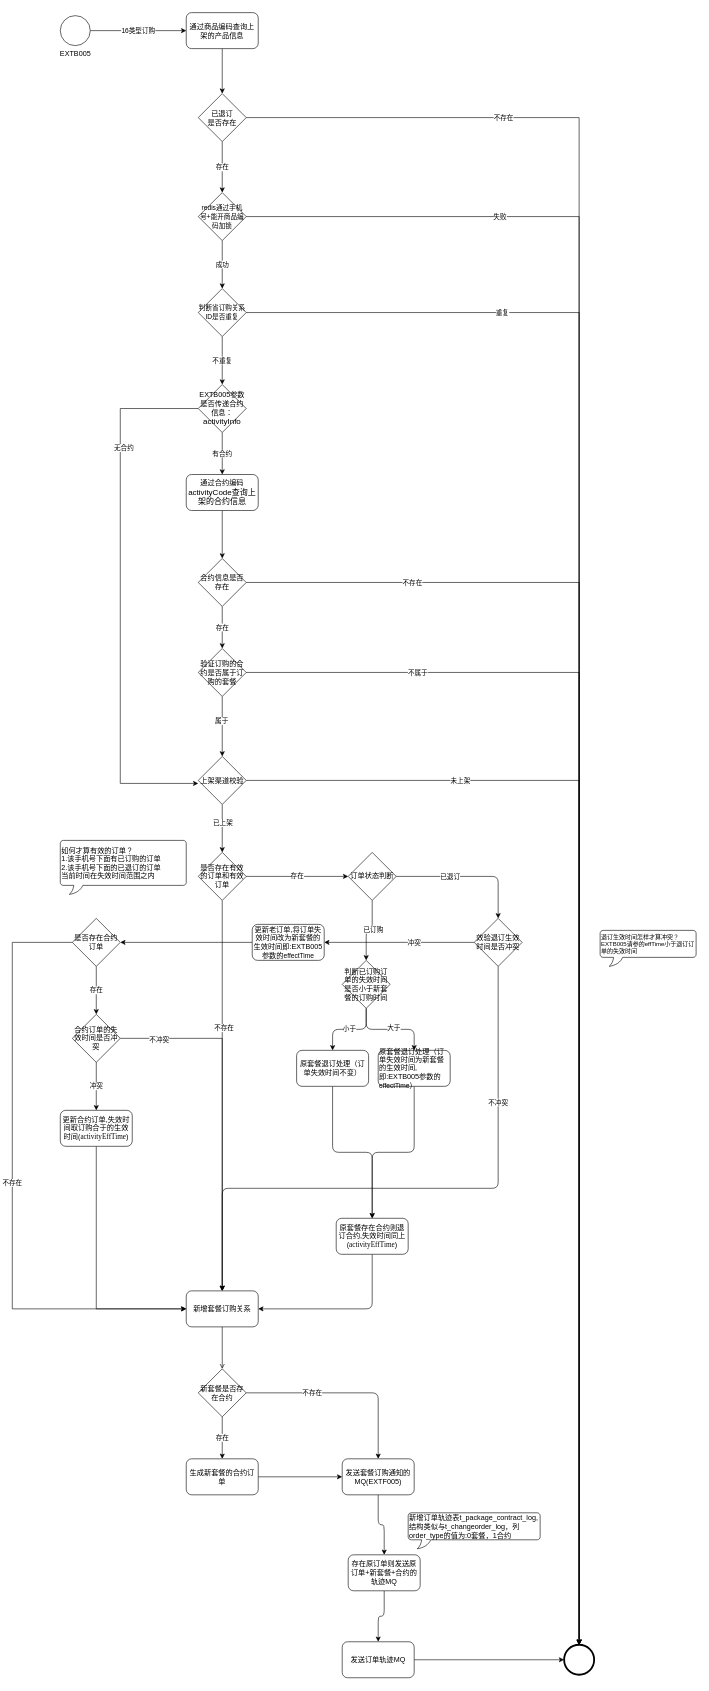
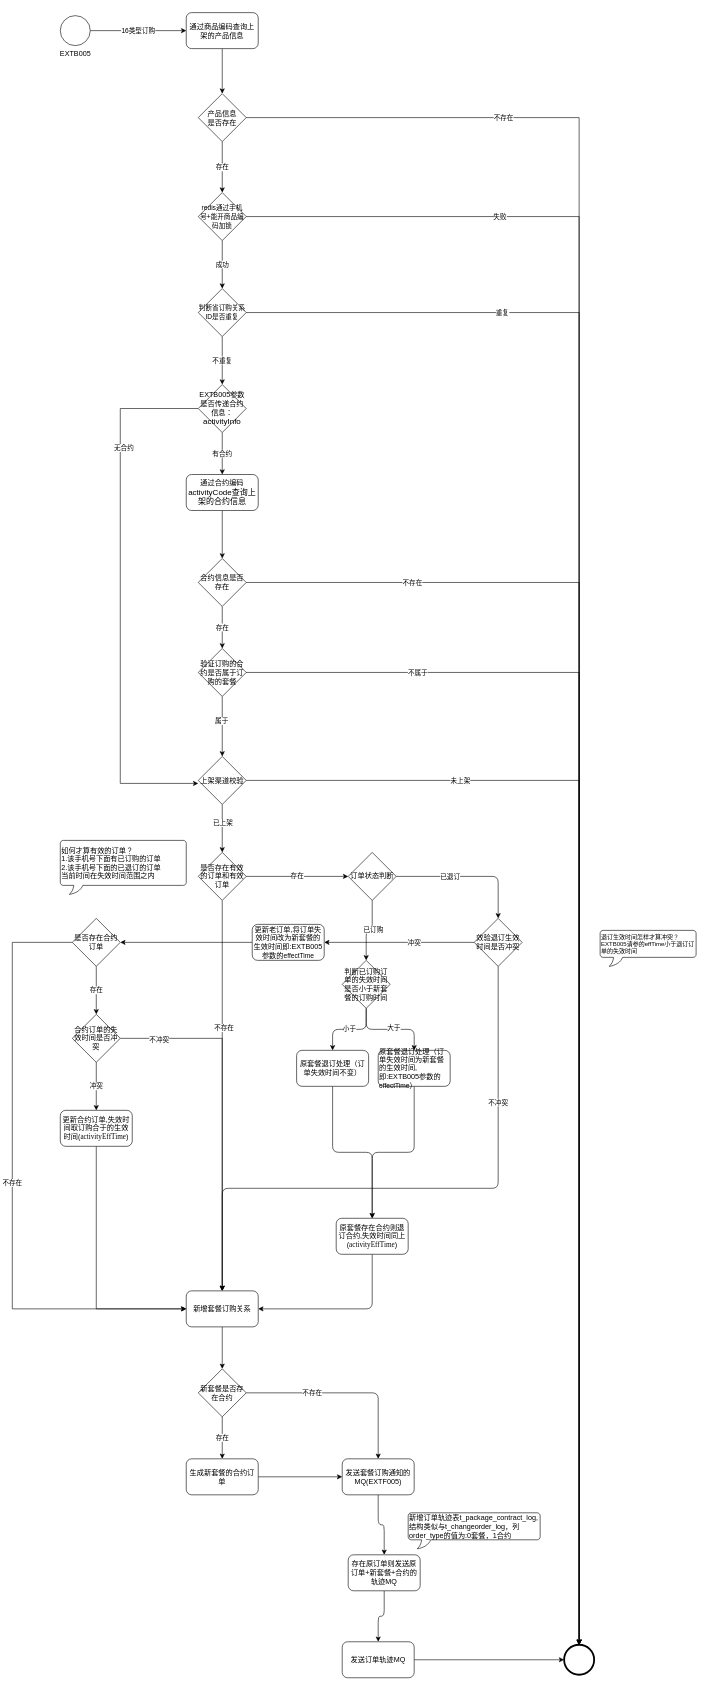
(222, 117) -> (222, 117)
(222, 1365) -> (222, 1363)
